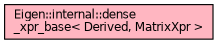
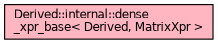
(109, 22) -> (109, 22)
